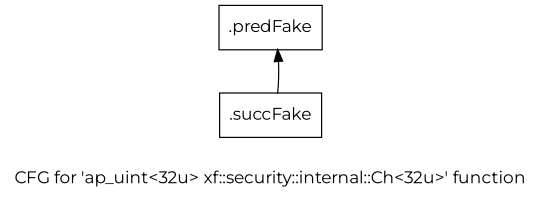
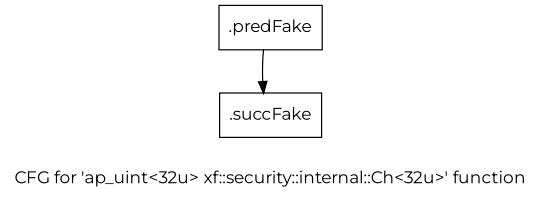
(279, 78) -> (263, 65)
